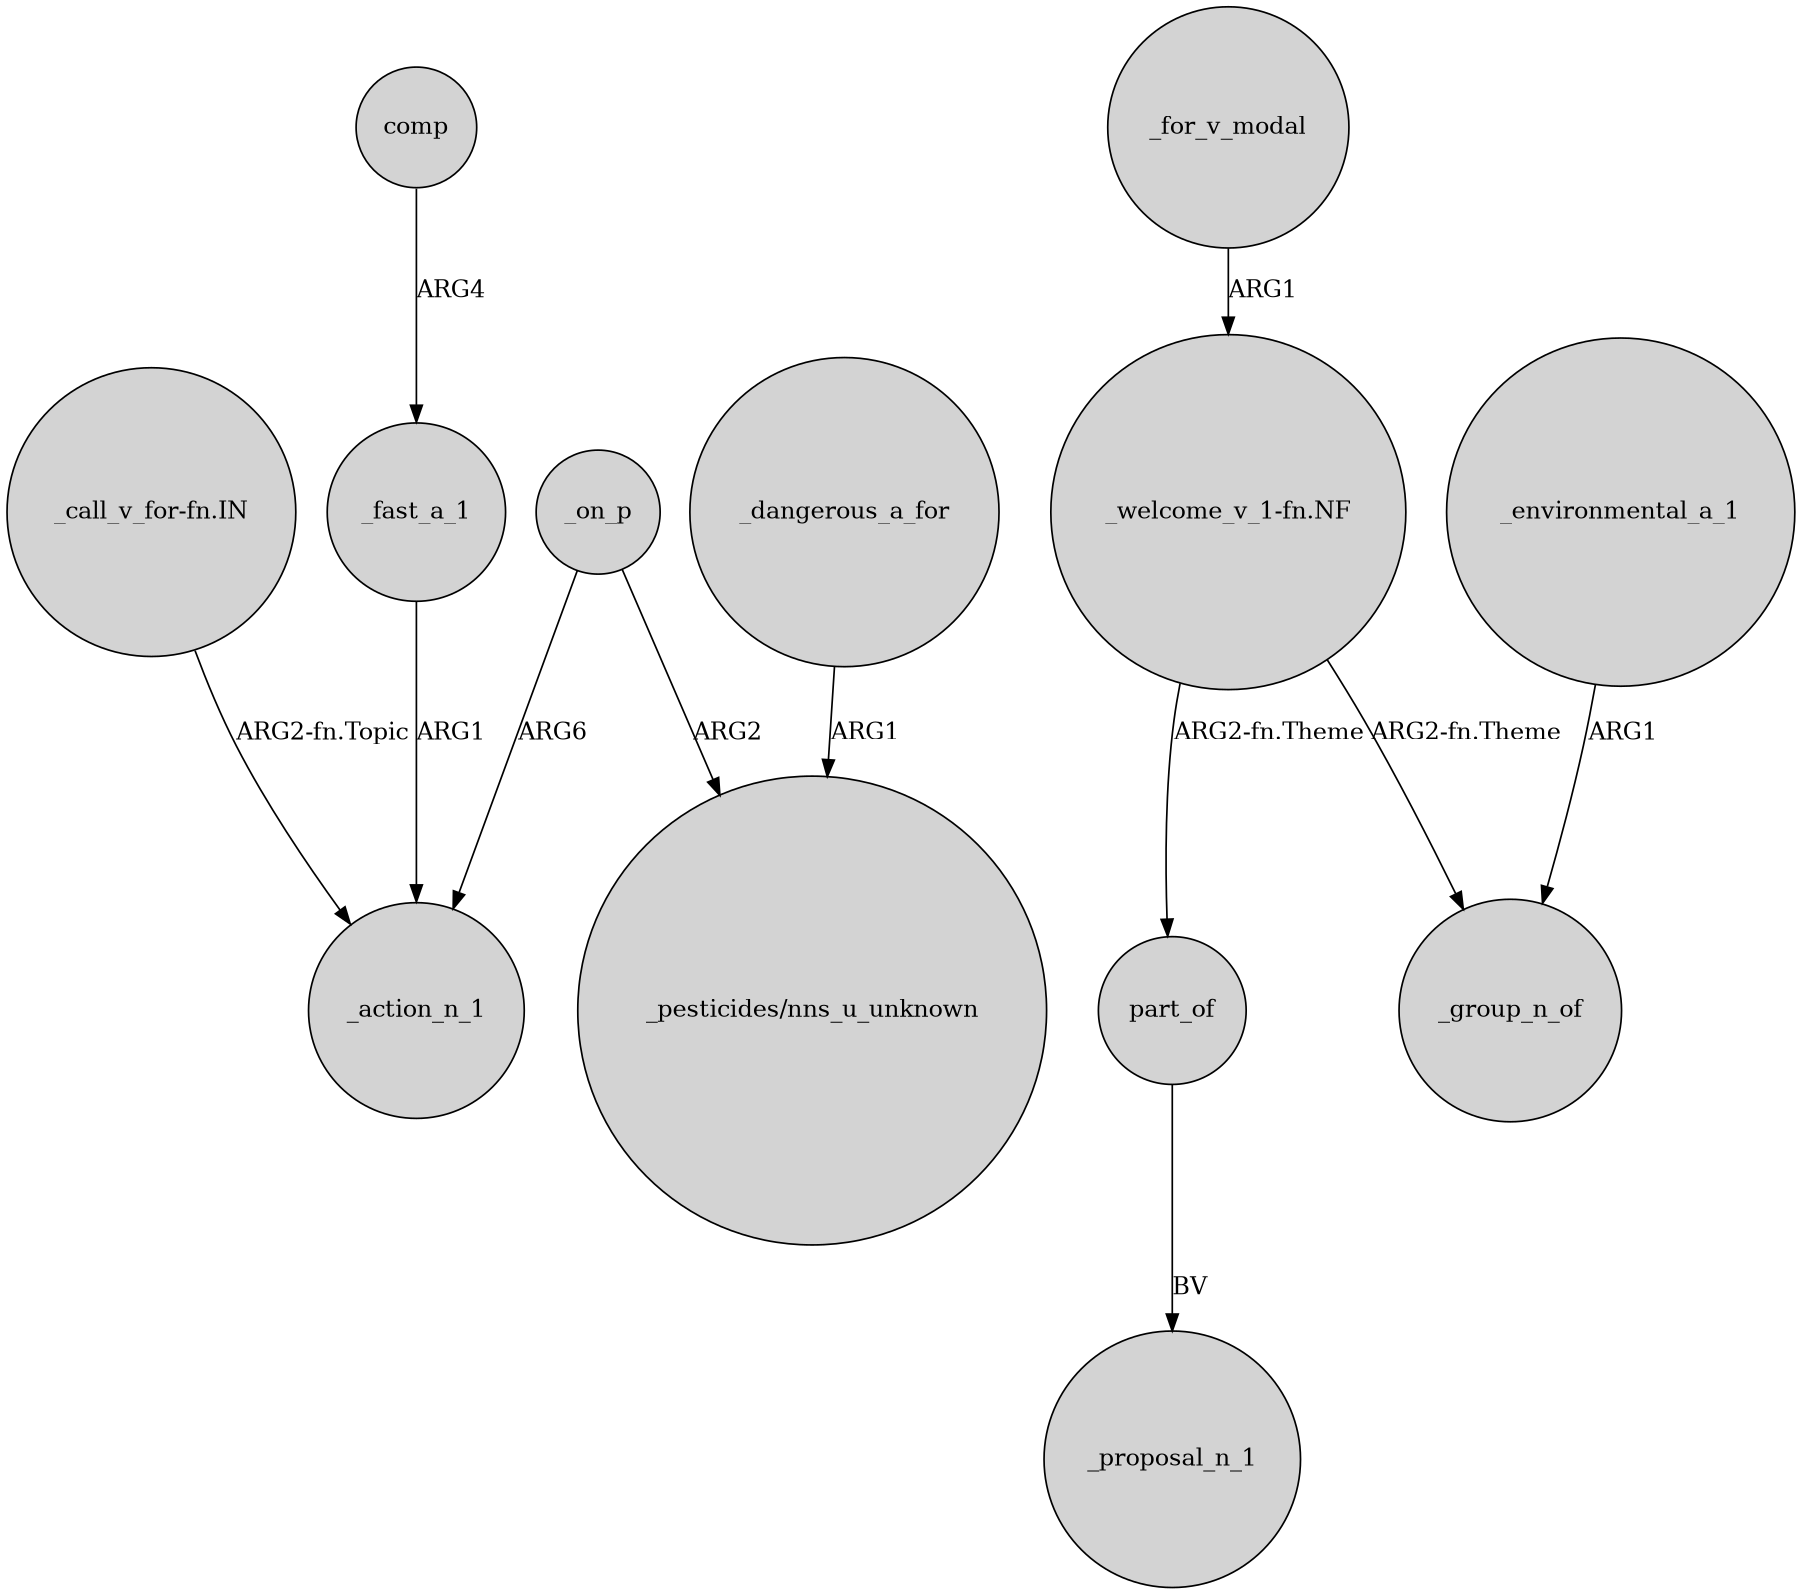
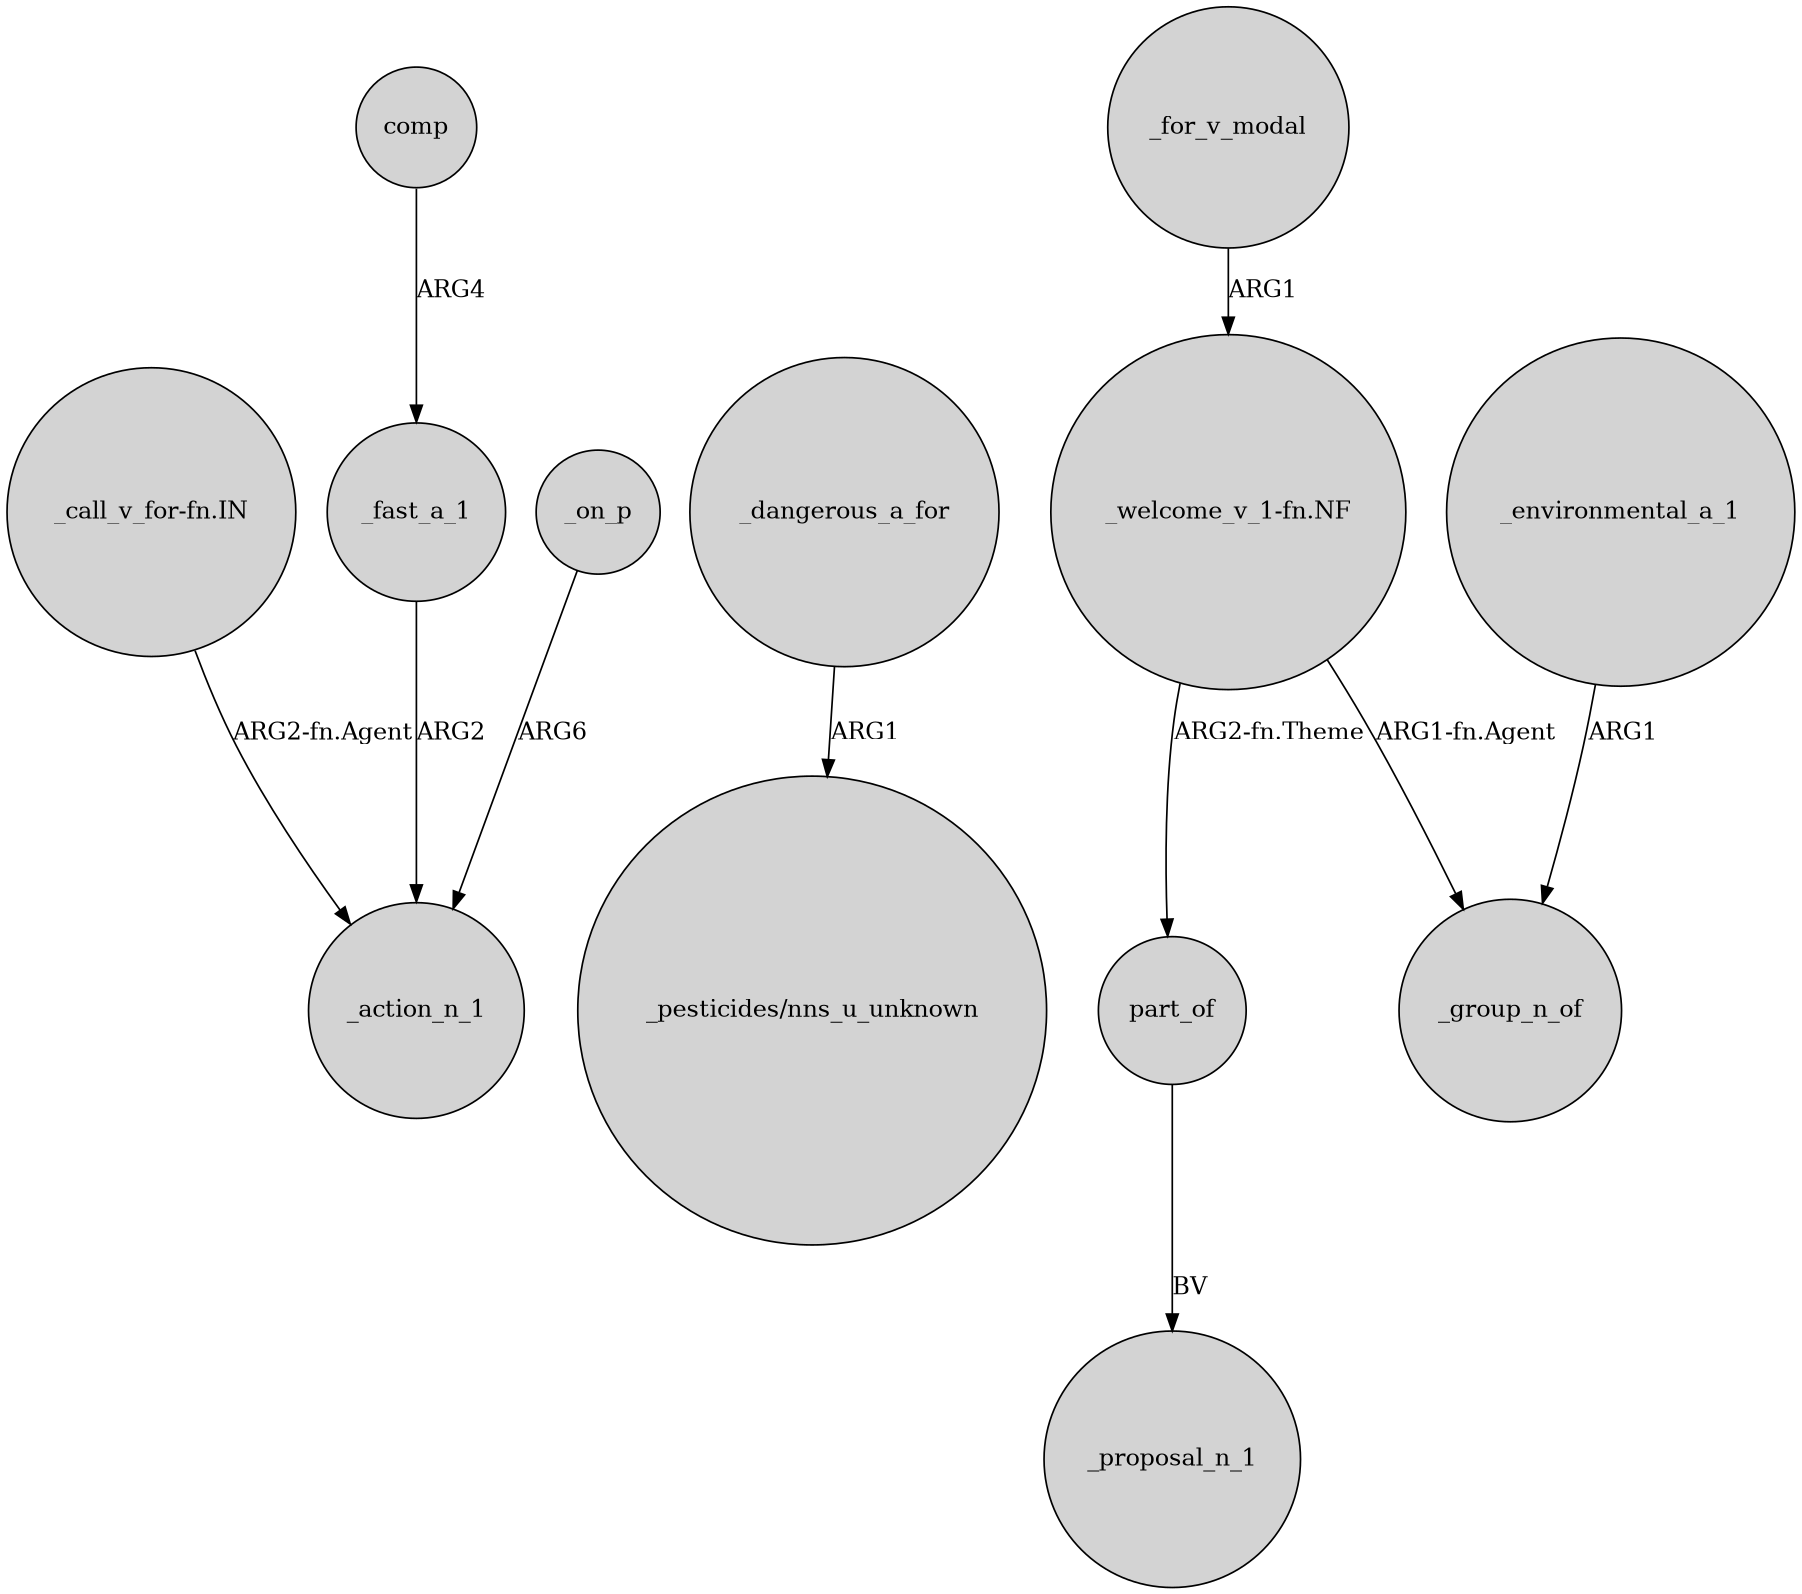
(668, 674) -> none
(323, 733) -> (323, 733)
(451, 733) -> (451, 733)
(1466, 733) -> (1466, 733)
